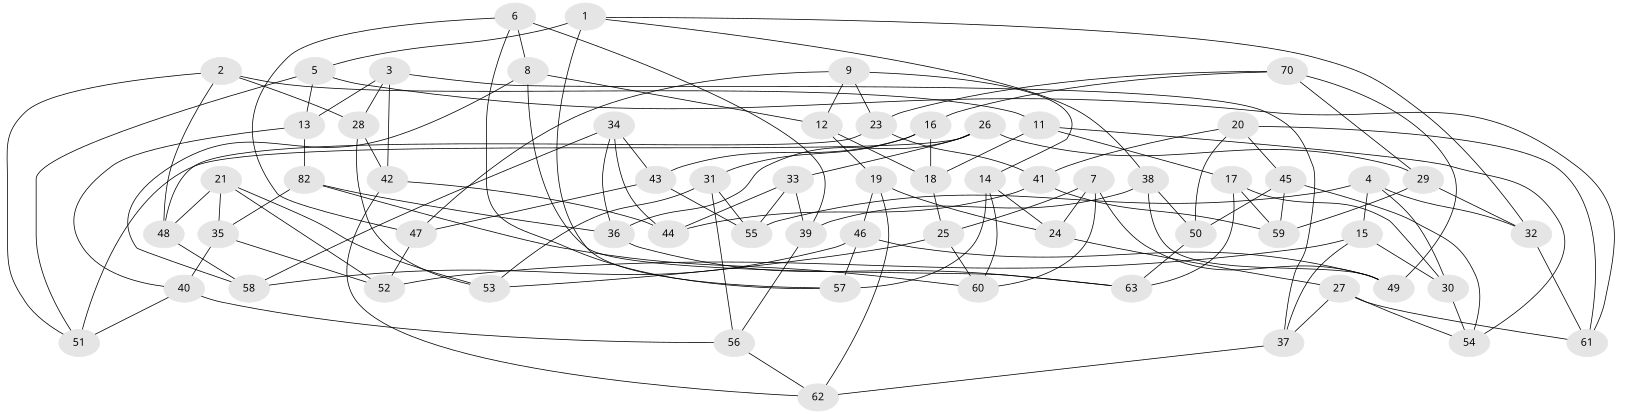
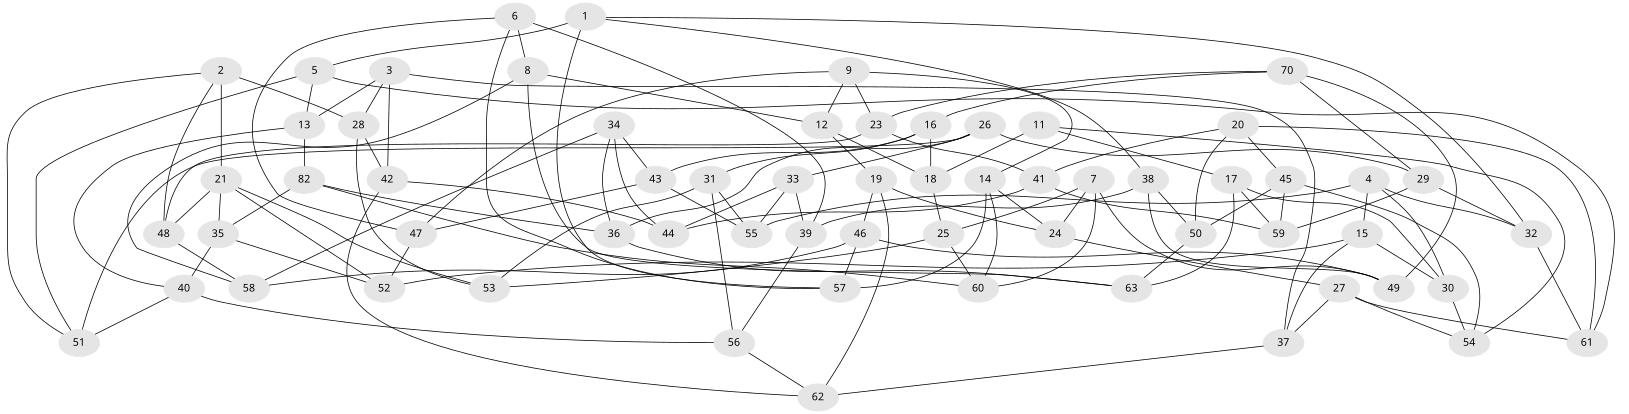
(594, 91) -> (221, 125)
